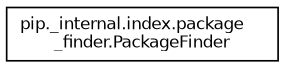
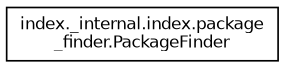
(142, 34) -> (142, 34)
